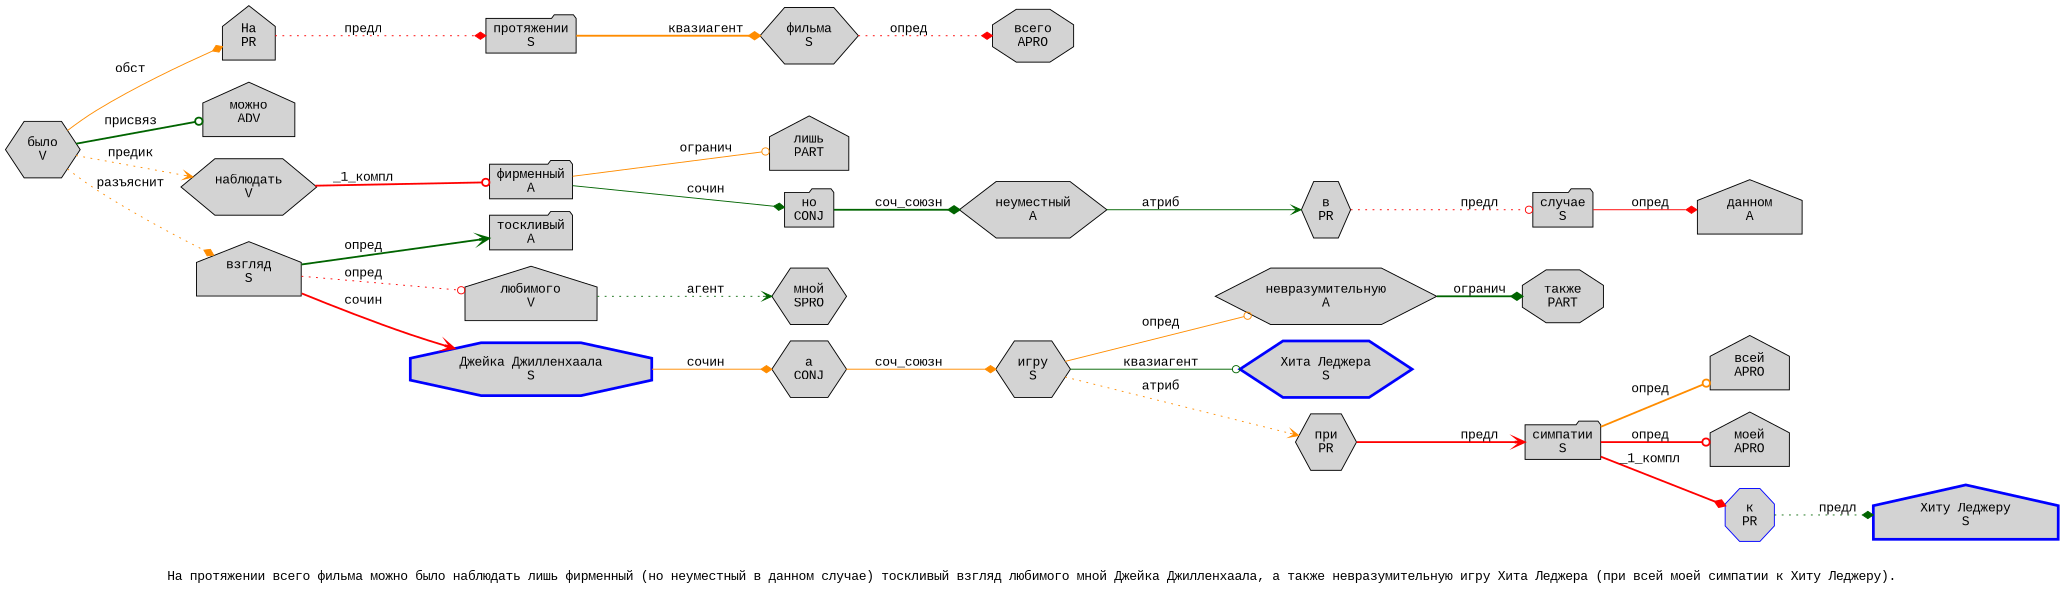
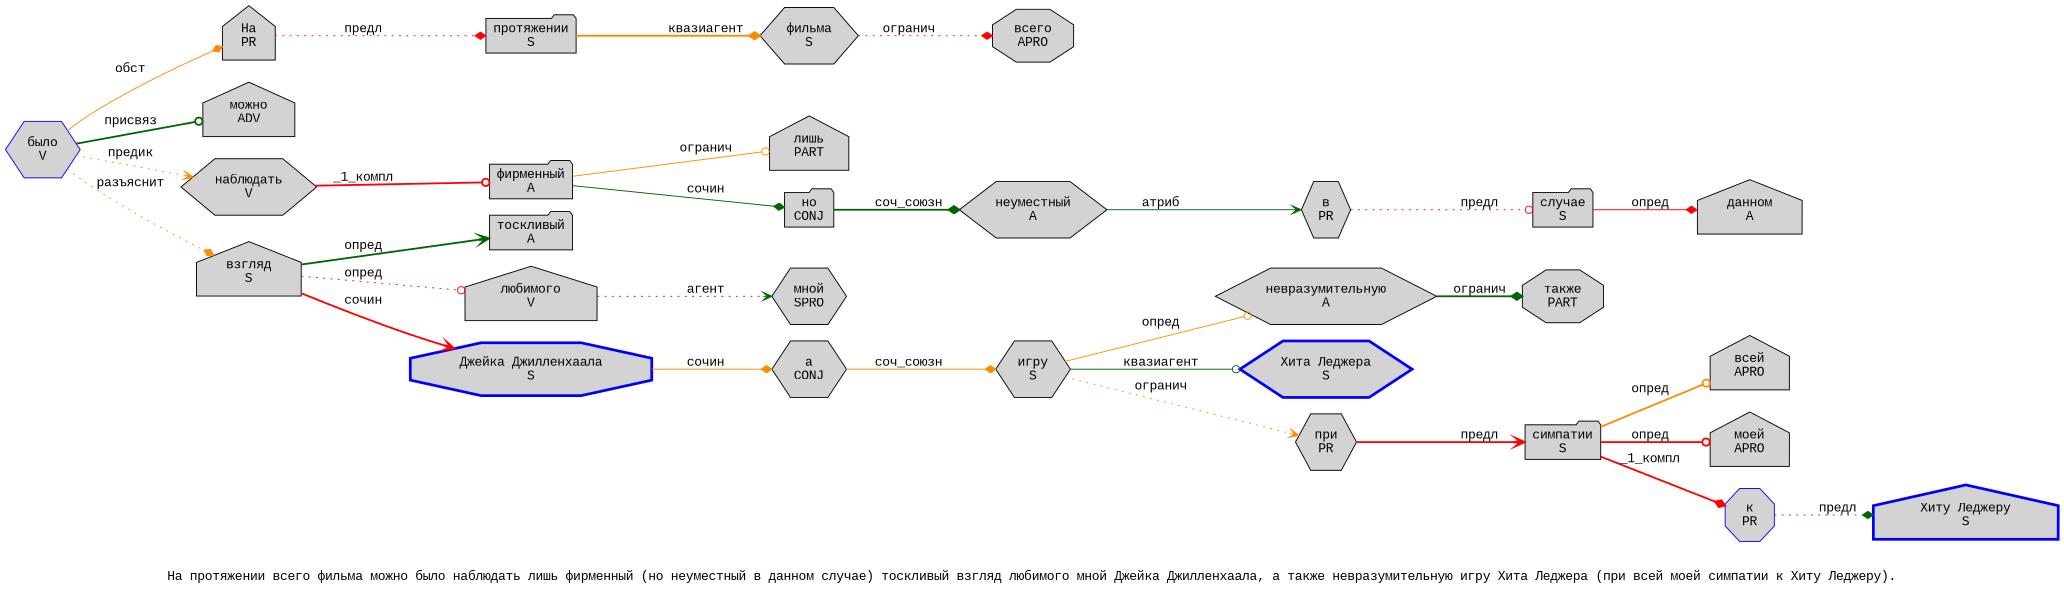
(909, 29) -> (909, 29)
(43, 150) -> (43, 150)
(1161, 386) -> (1161, 386)
